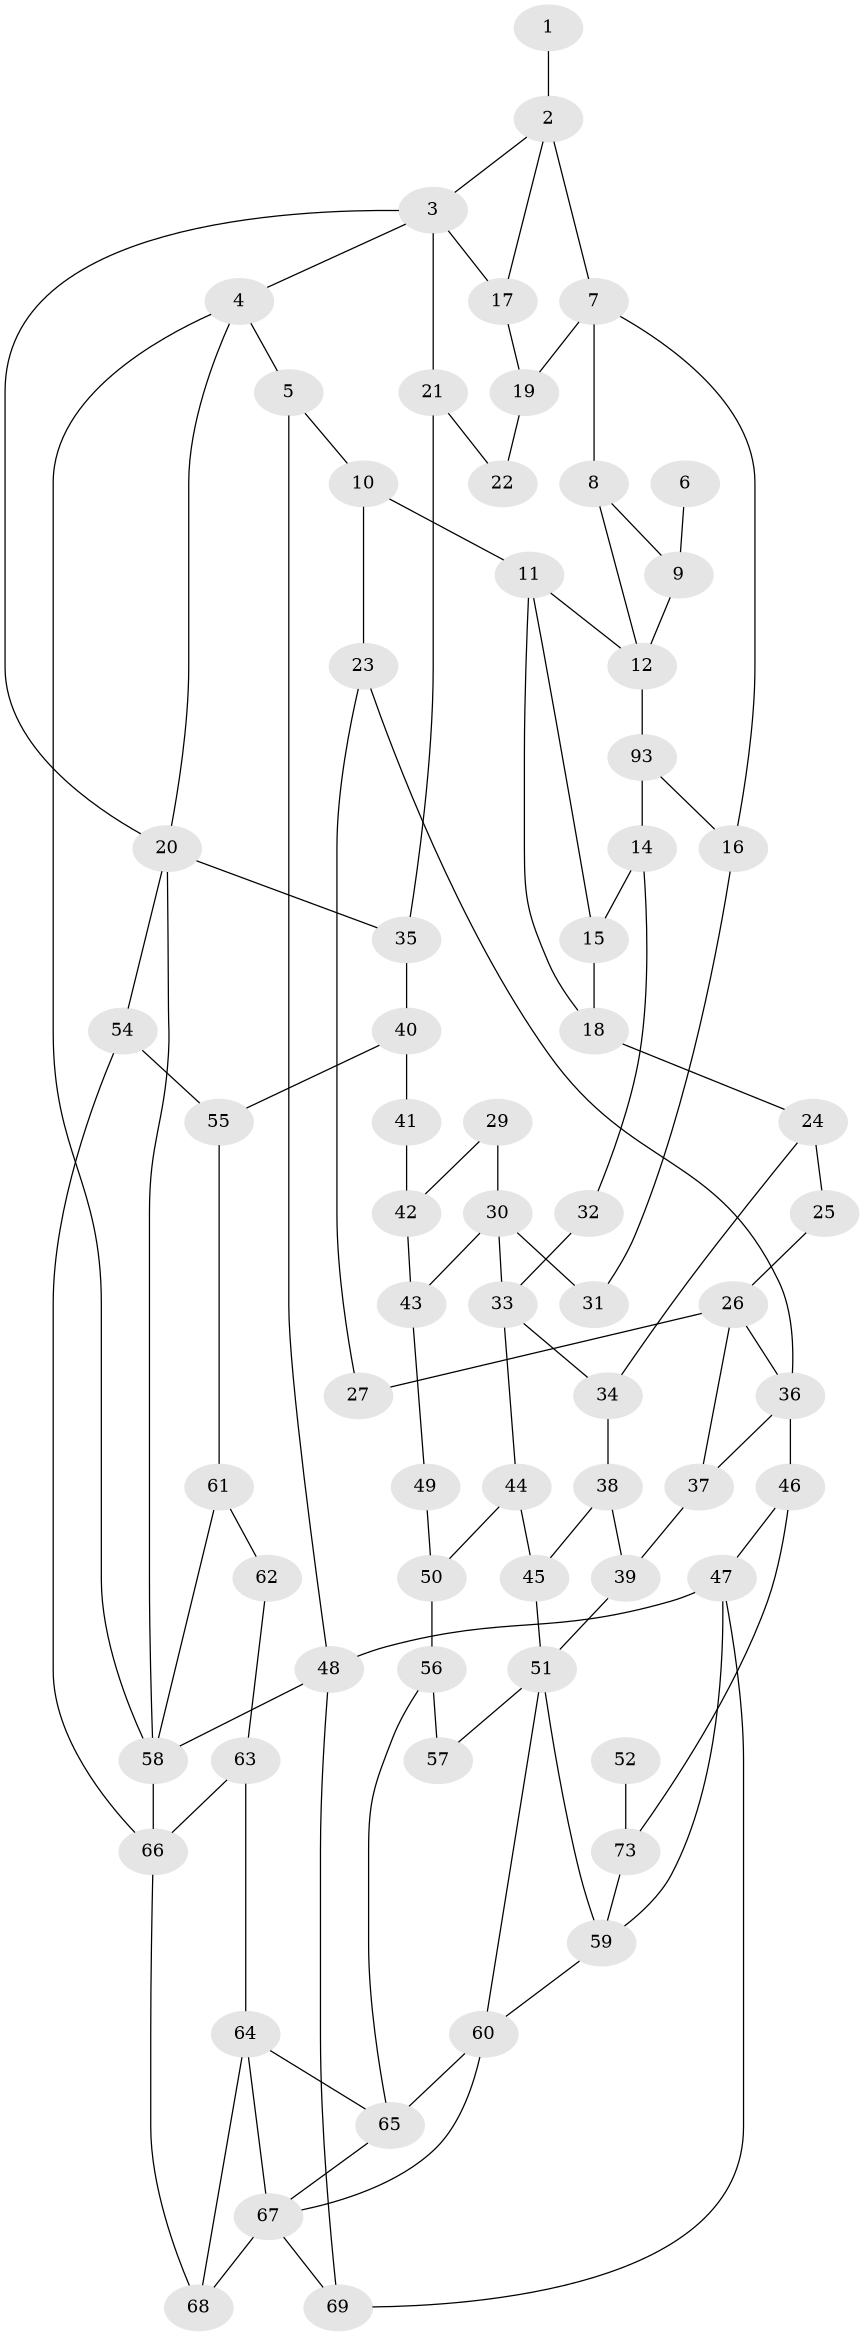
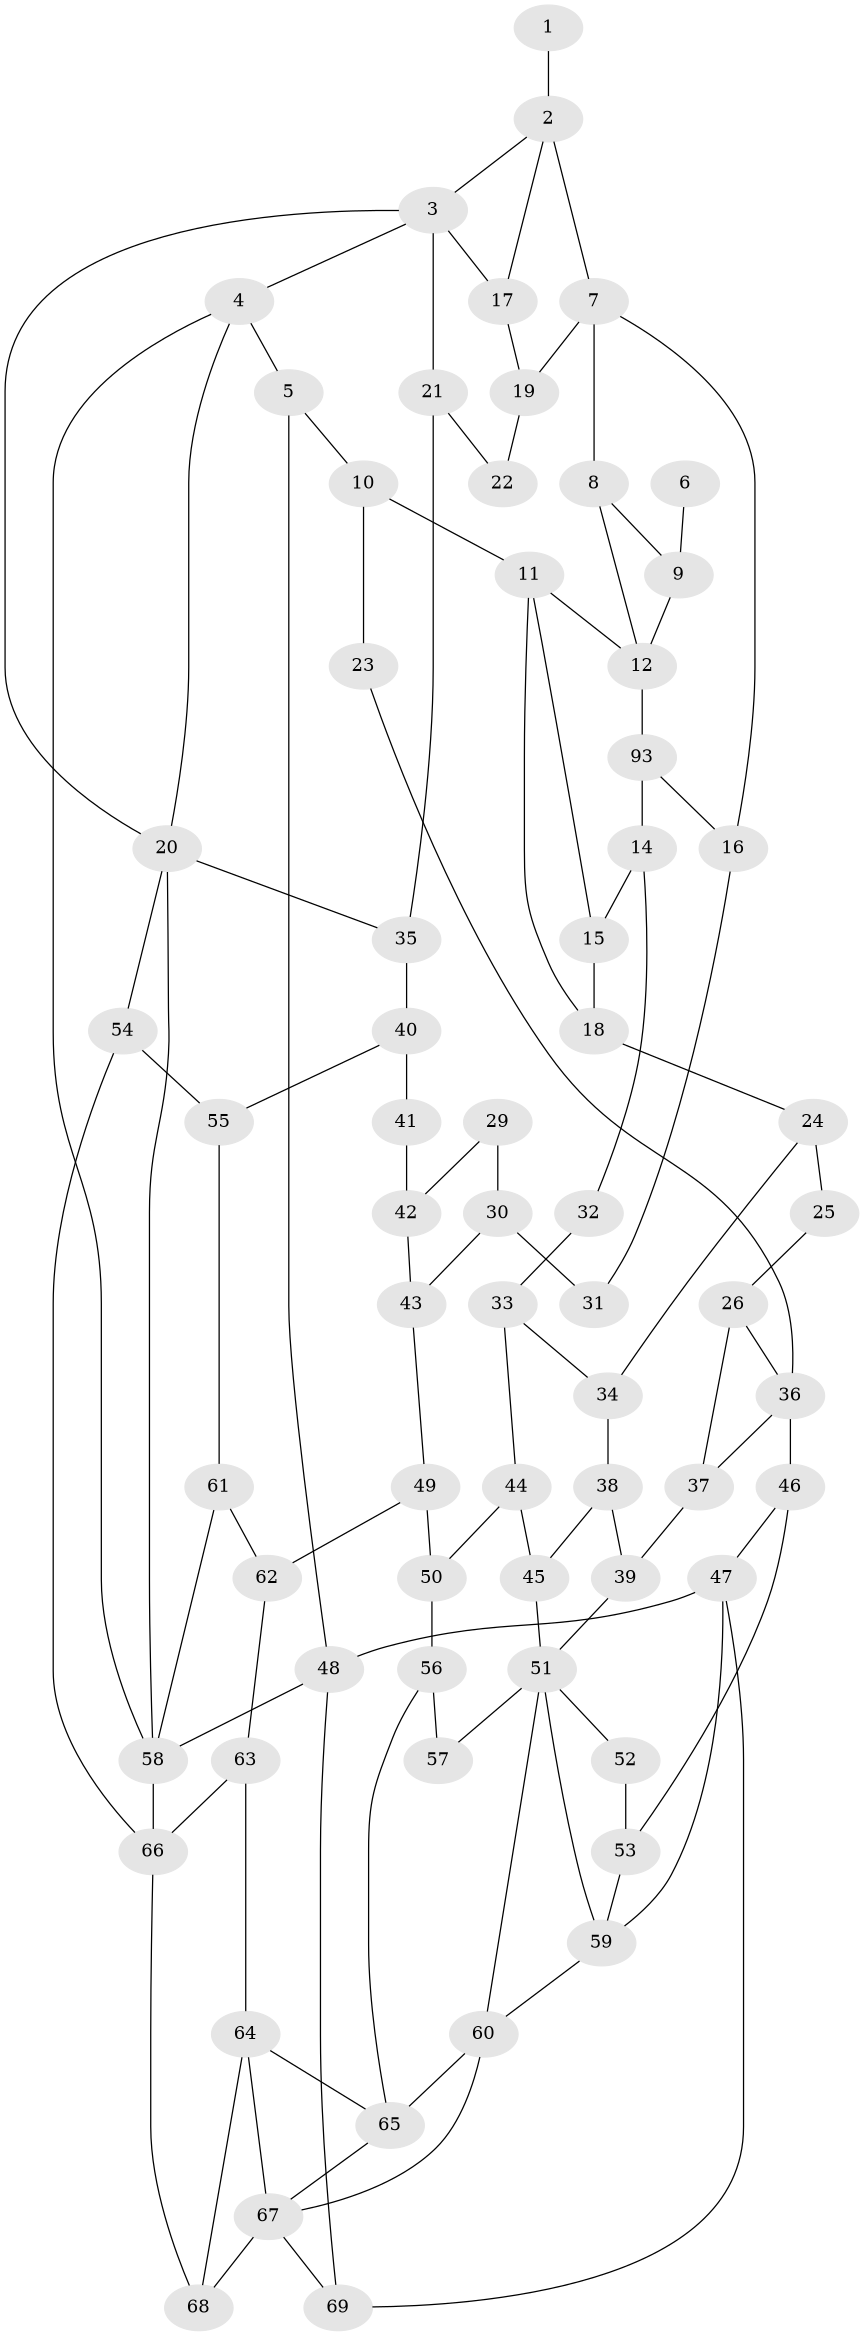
(500, 1259) -> none
(358, 1396) -> none
none -> (346, 1533)
none -> (584, 1715)
(626, 1852) -> (626, 1852)
